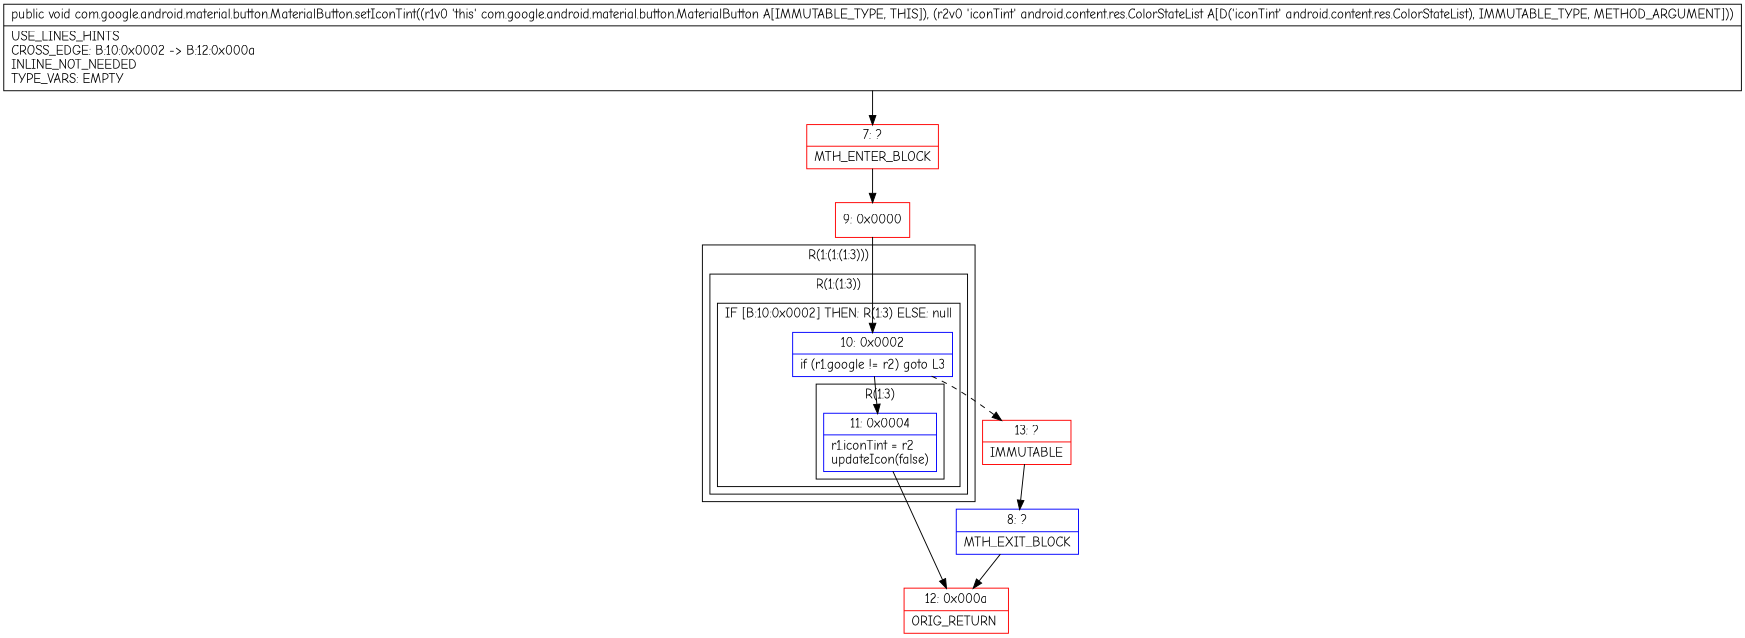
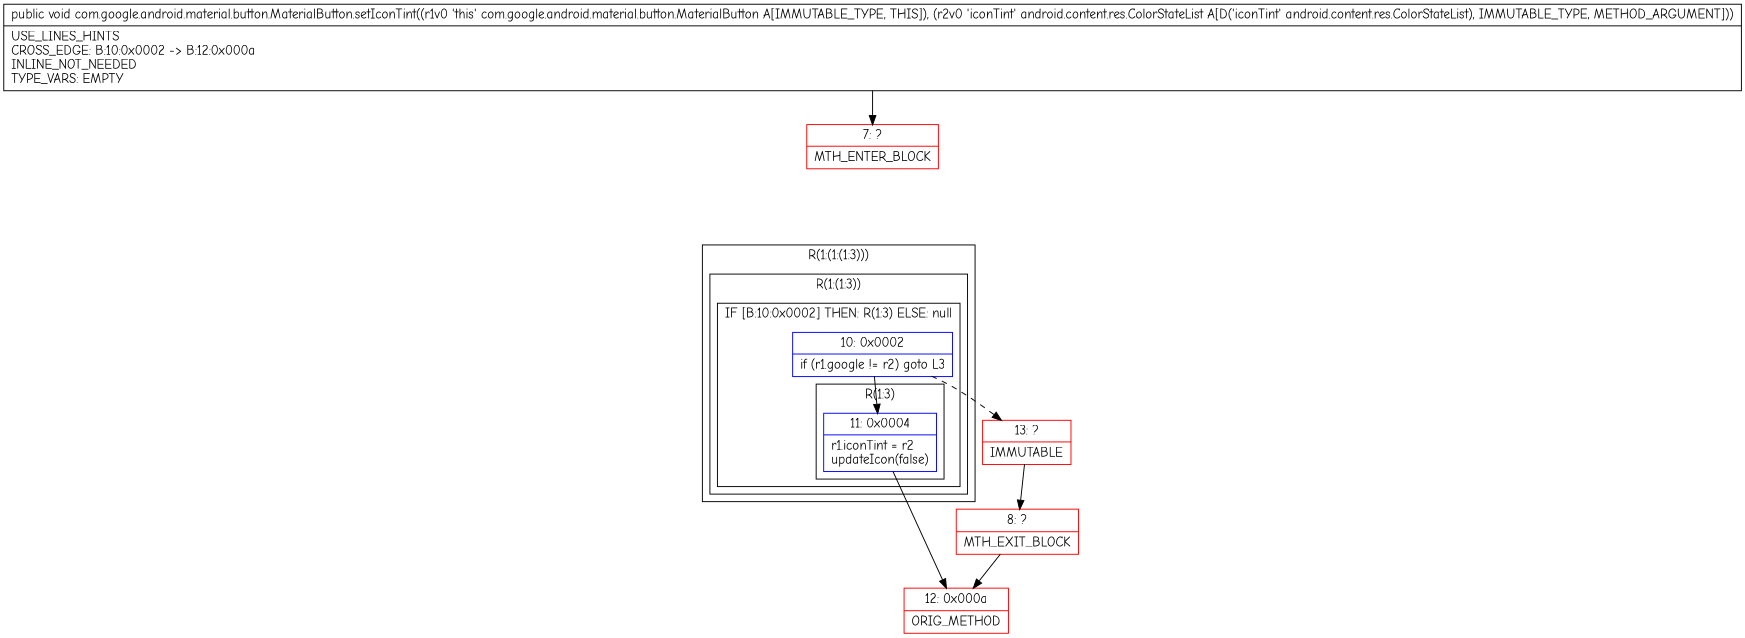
(873, 220) -> none
(1017, 532) -> (1017, 532)
(954, 622) -> (956, 622)
